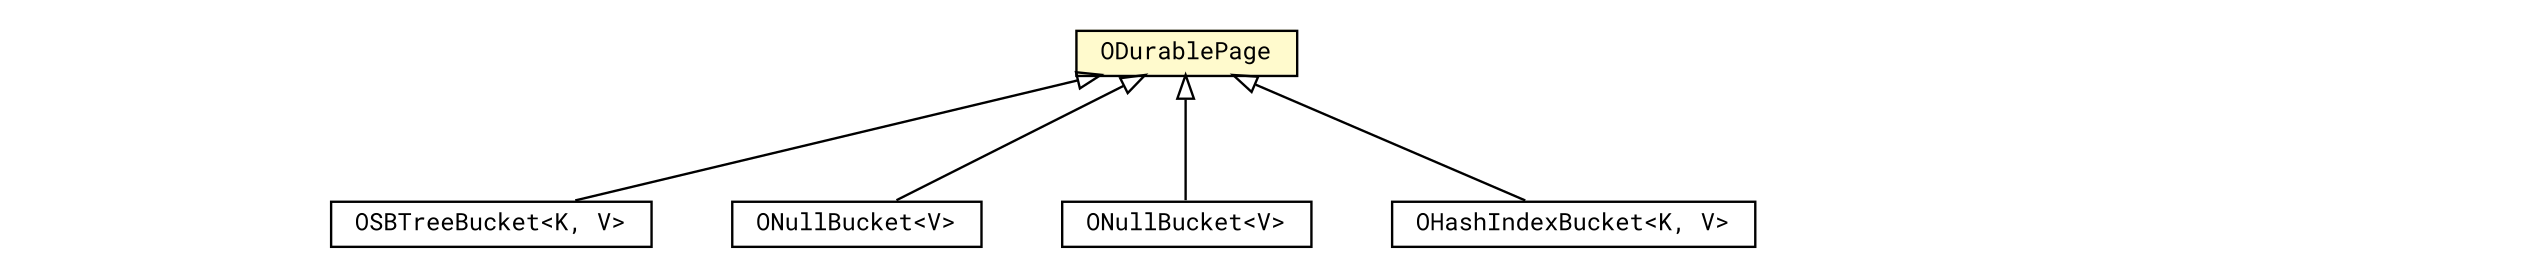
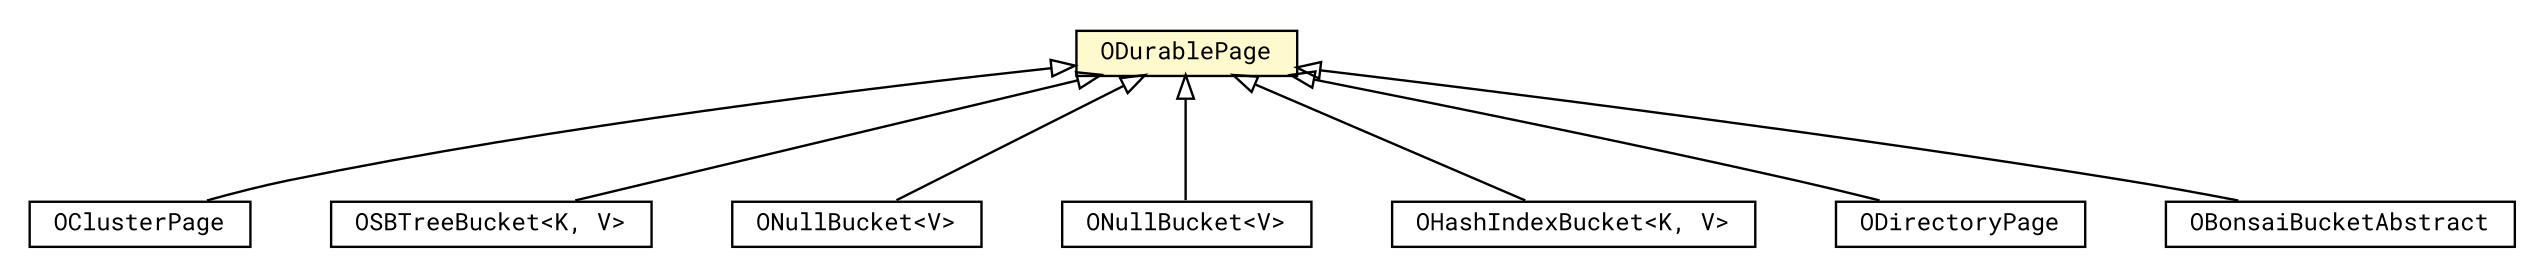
none -> (139, 223)
none -> (1959, 223)
none -> (2339, 223)
